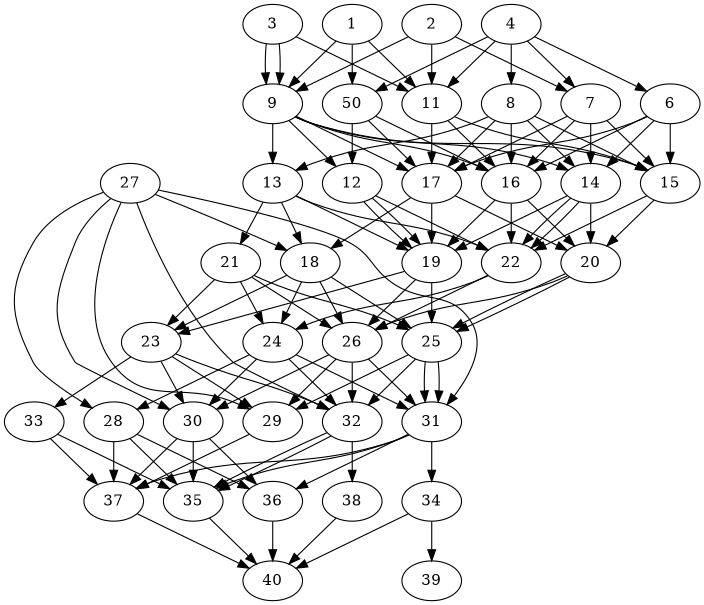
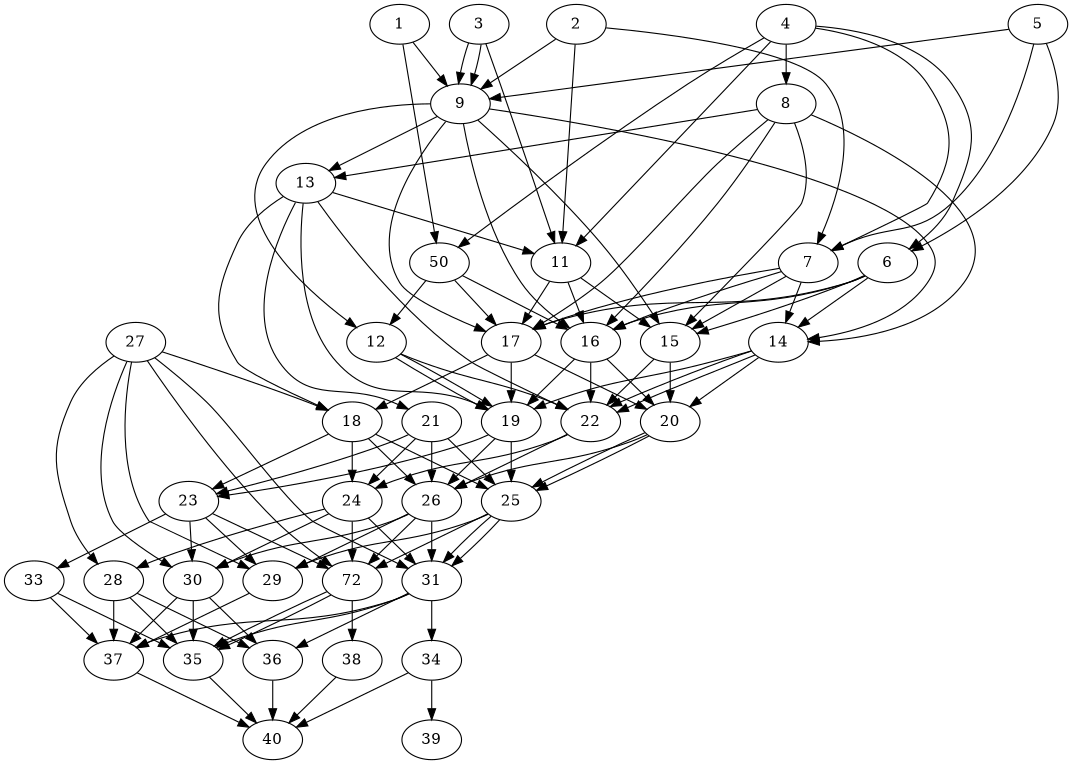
none -> (1038, 24)
(388, 60) -> (423, 220)
(352, 422) -> (352, 581)
